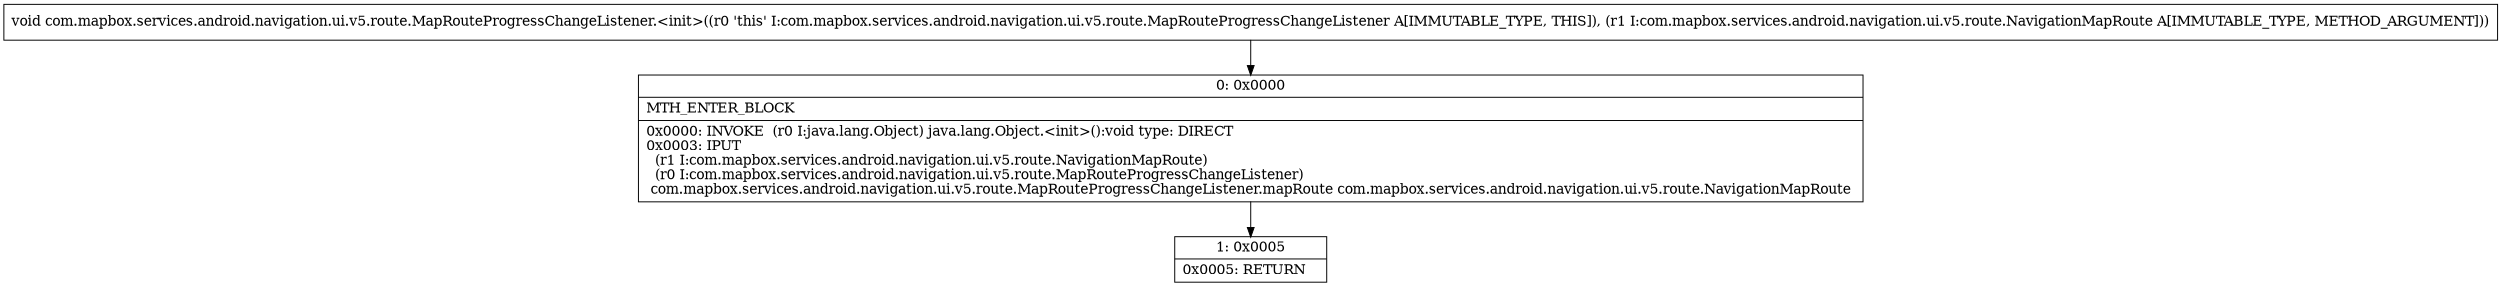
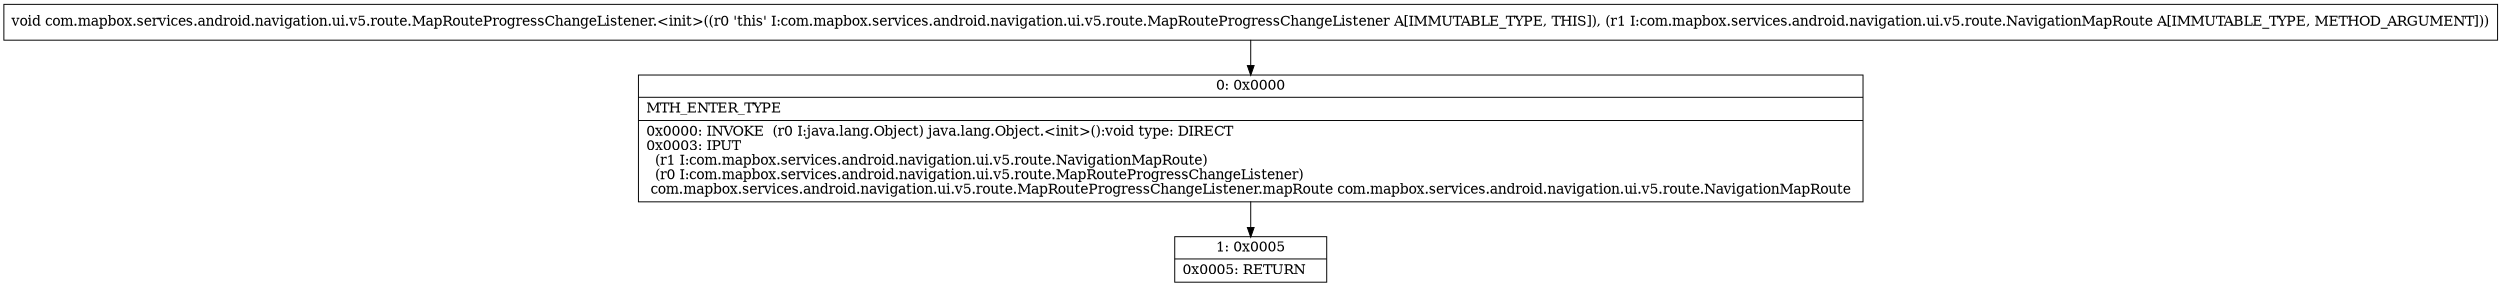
(721, 108) -> (714, 108)
